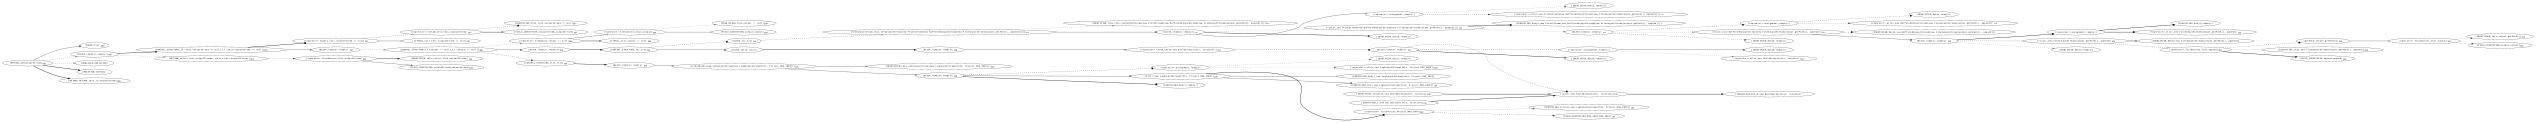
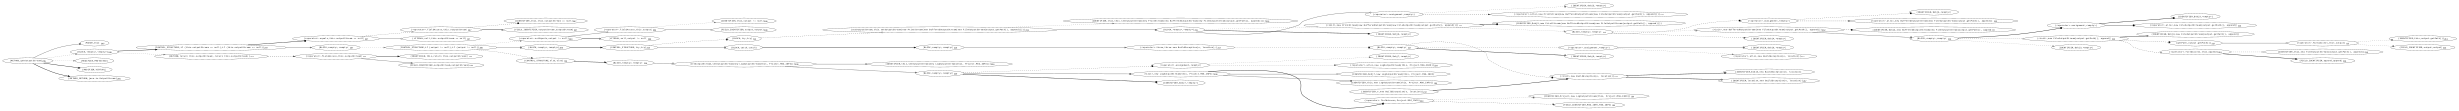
(2261, 45) -> (2144, 41)
(1496, 94) -> (1674, 78)
